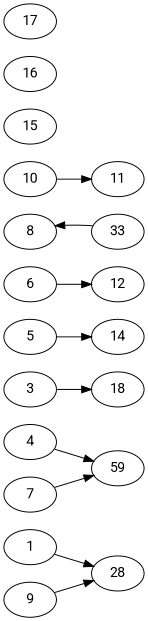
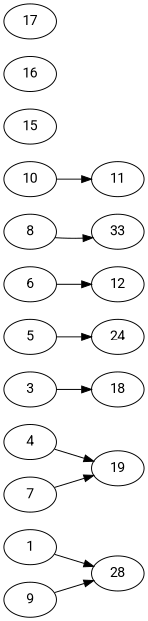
(79, 225) -> (69, 238)
(118, 337) -> (118, 337)
(118, 468) -> (118, 468)
